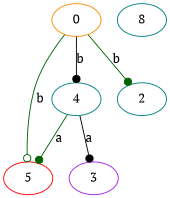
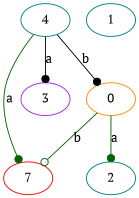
(142, 20) -> (111, 20)
(76, 56) -> (76, 57)
(116, 60) -> (114, 139)
(28, 178) -> (28, 178)
